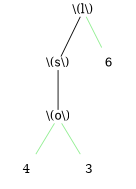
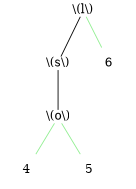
(89, 170) -> (89, 170)
